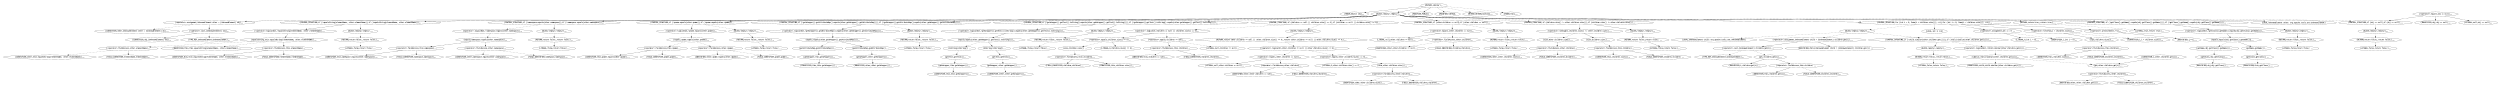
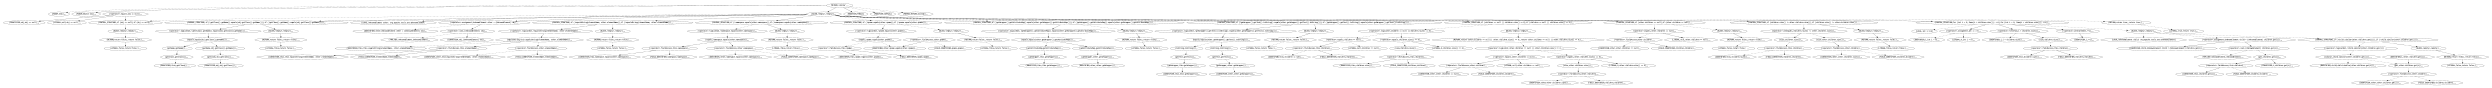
(703, 44) -> (885, 44)
